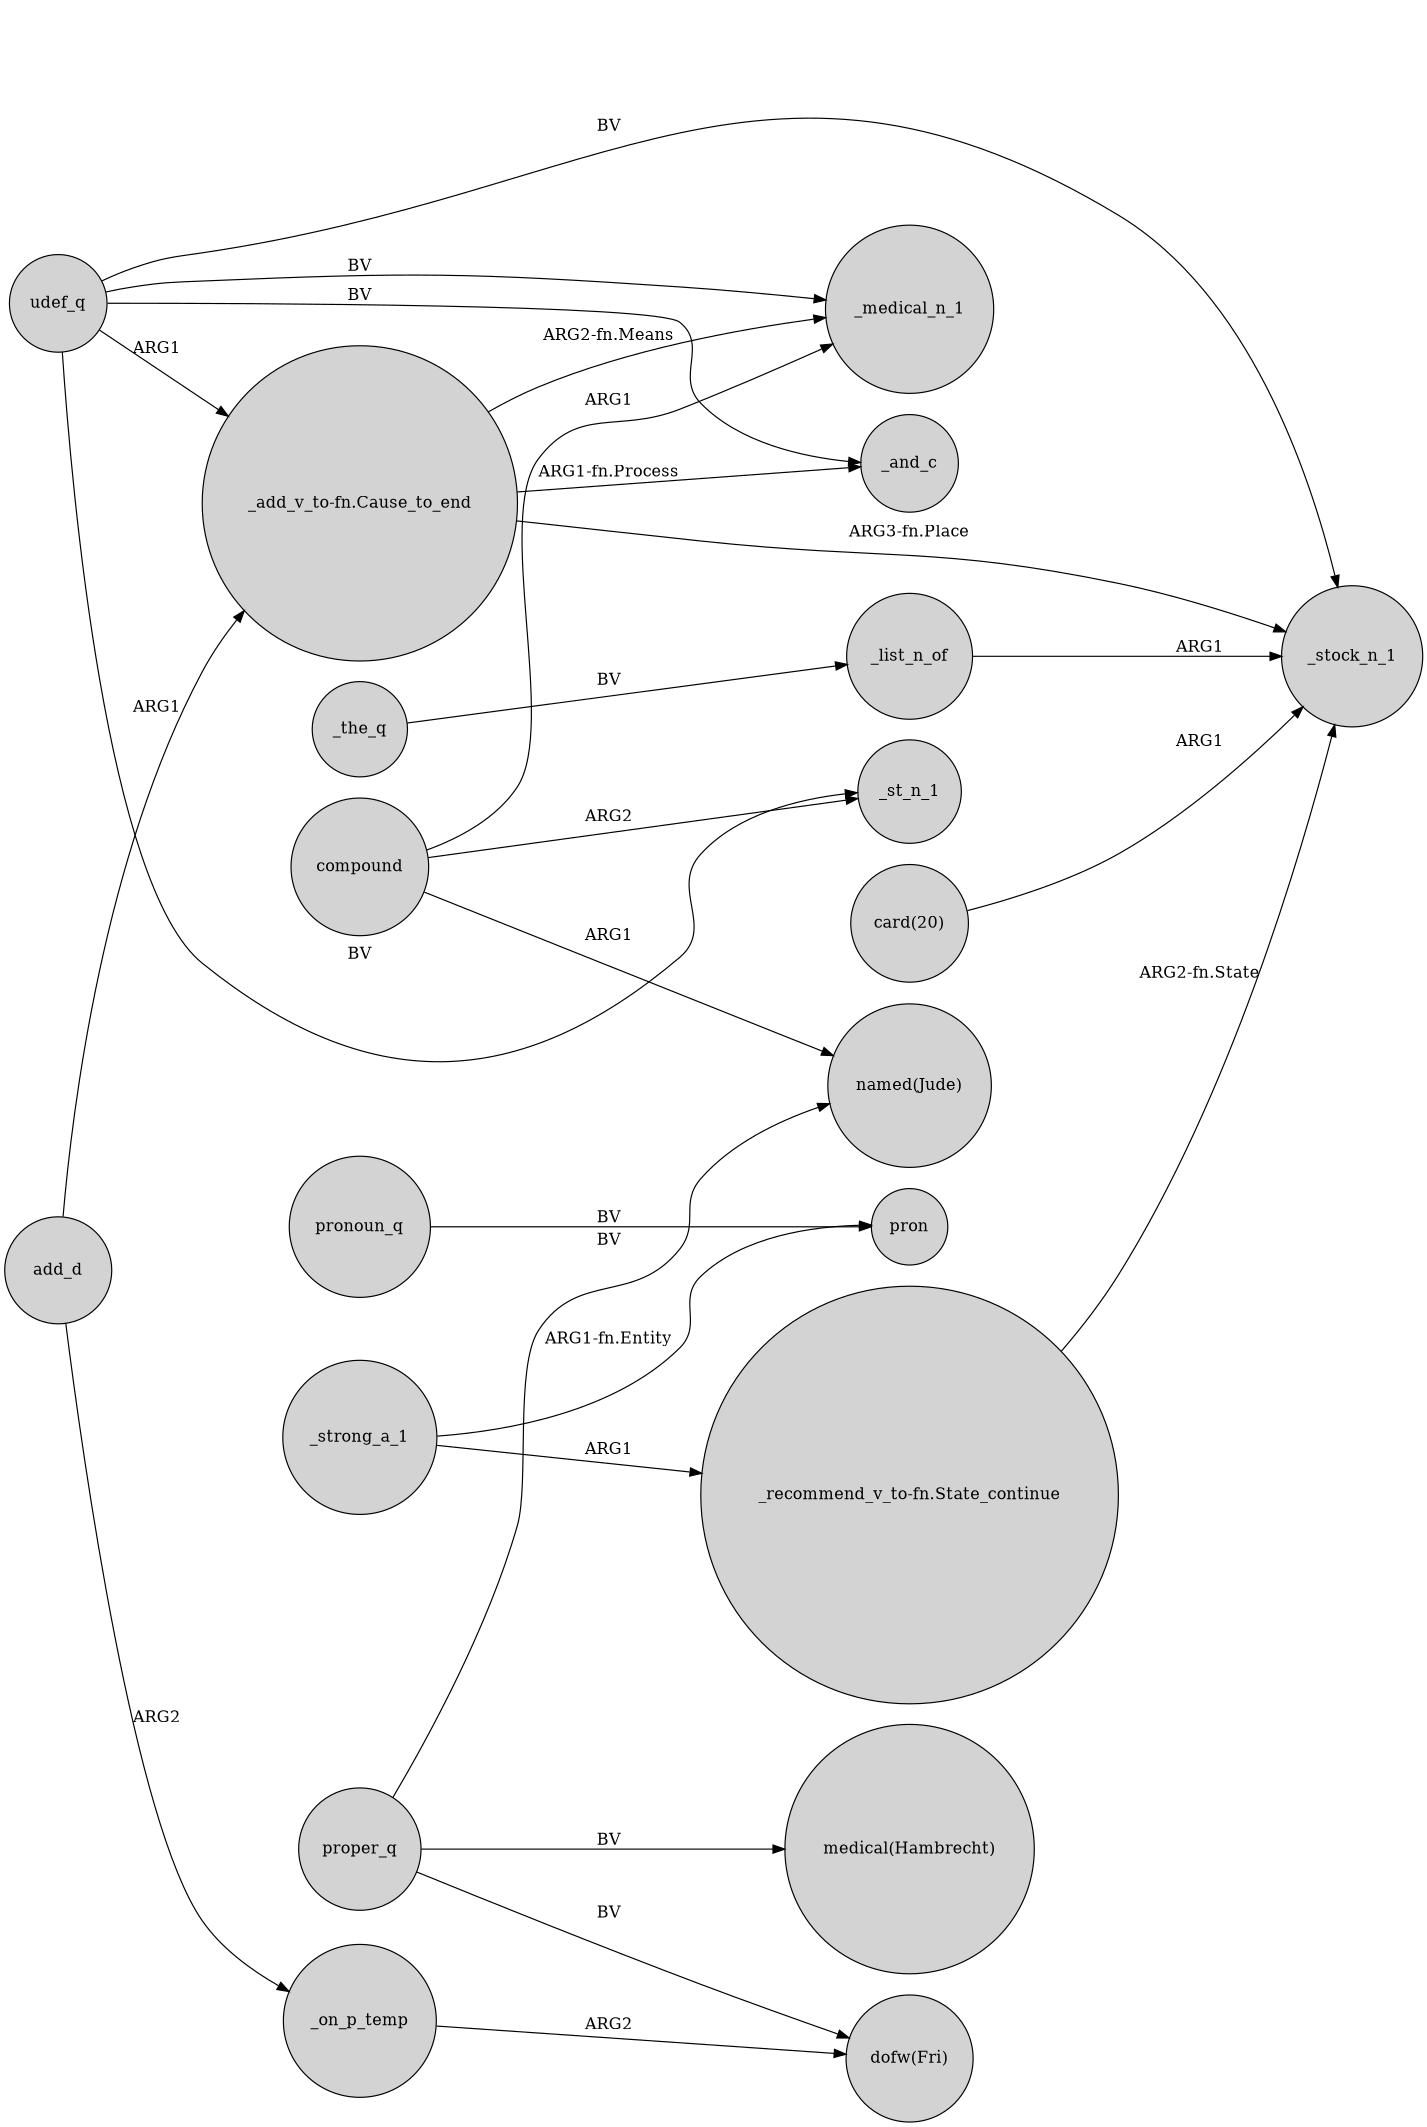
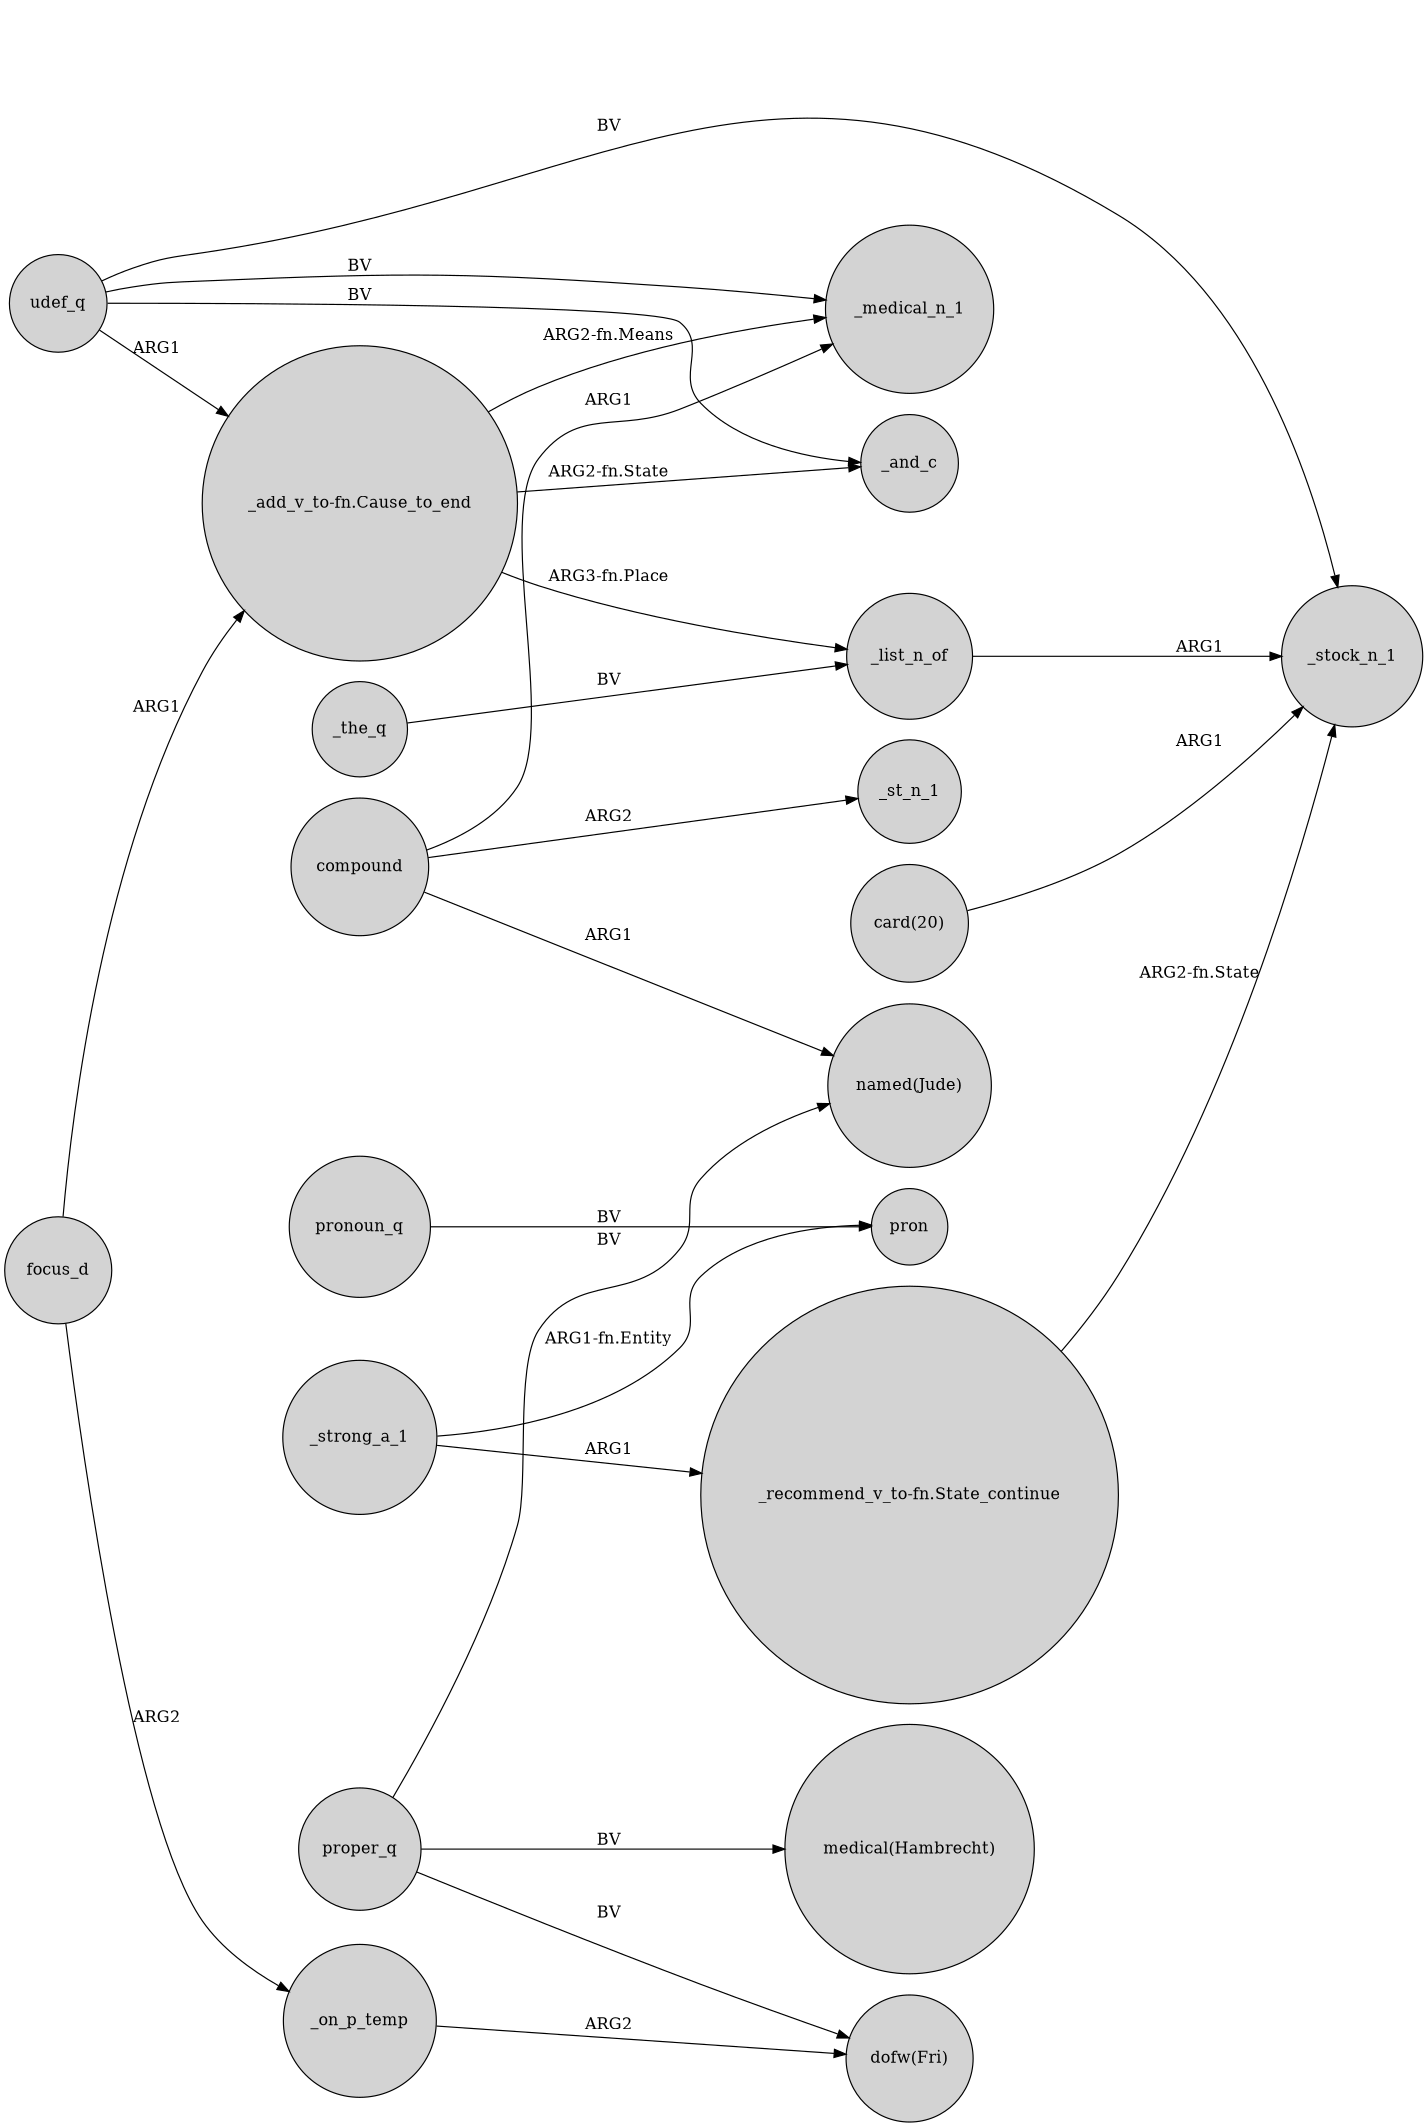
(609, 472) -> (609, 472)
(899, 555) -> (666, 619)
(270, 1010) -> none
(58, 1270) -> (58, 1270)
